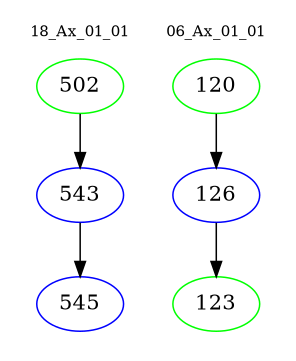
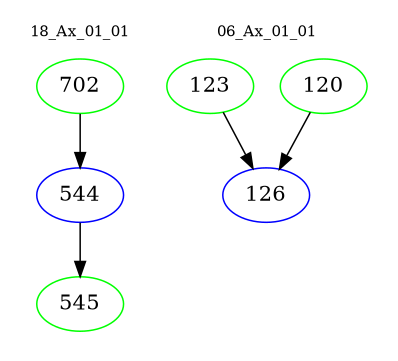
(80, 86) -> (80, 86)
(80, 195) -> (80, 195)
(216, 242) -> (234, 134)
(80, 304) -> (80, 304)
